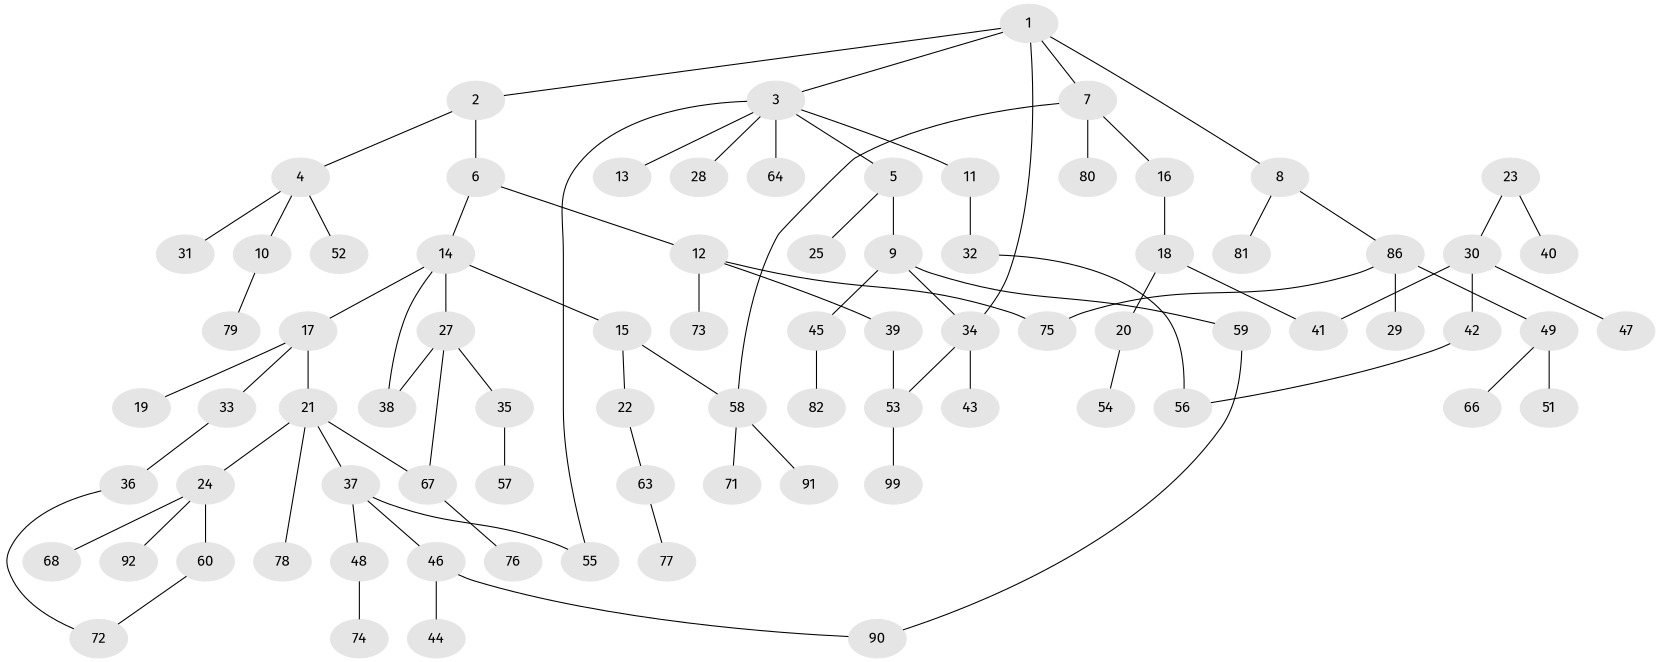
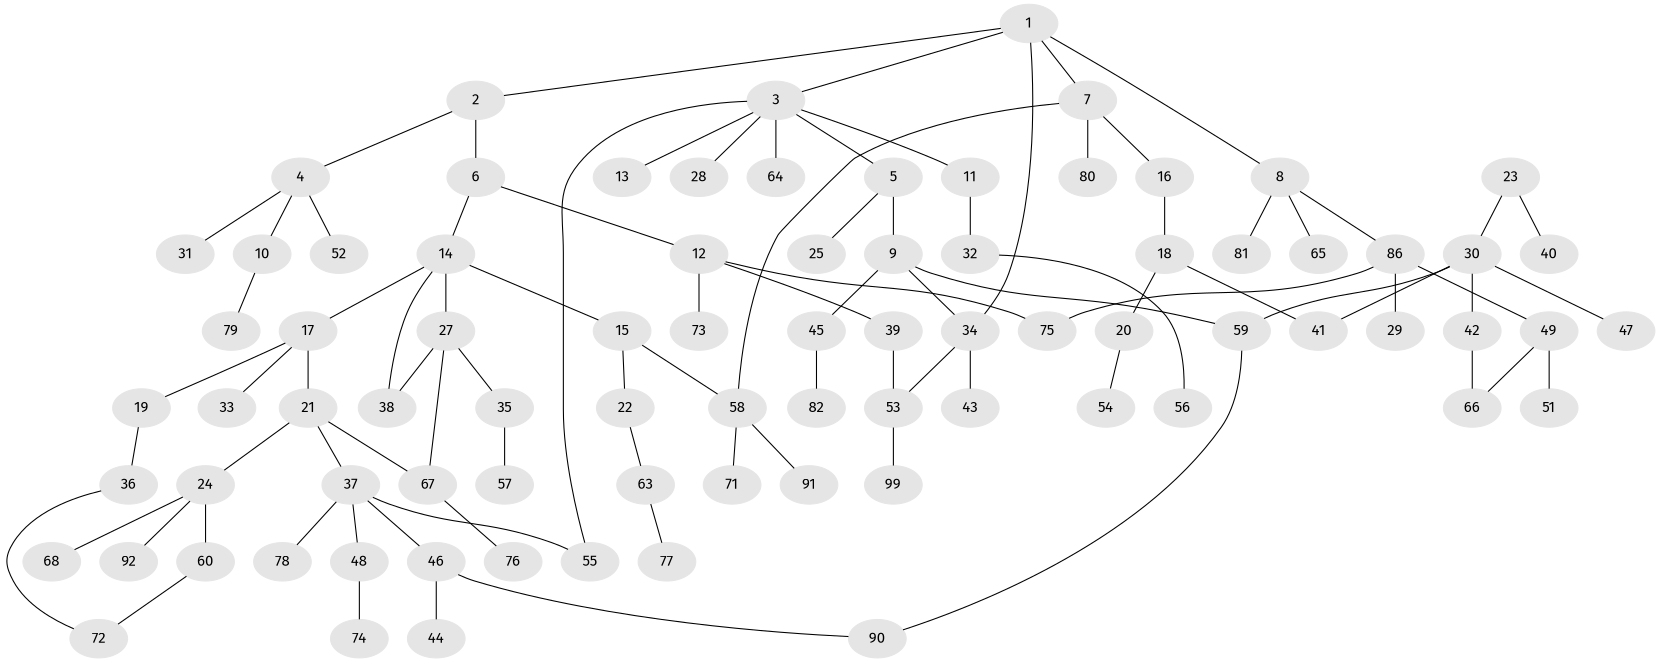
none -> (1318, 254)
none -> (1357, 293)
(1332, 379) -> (1472, 370)
(178, 446) -> (135, 446)
(295, 485) -> (317, 523)
